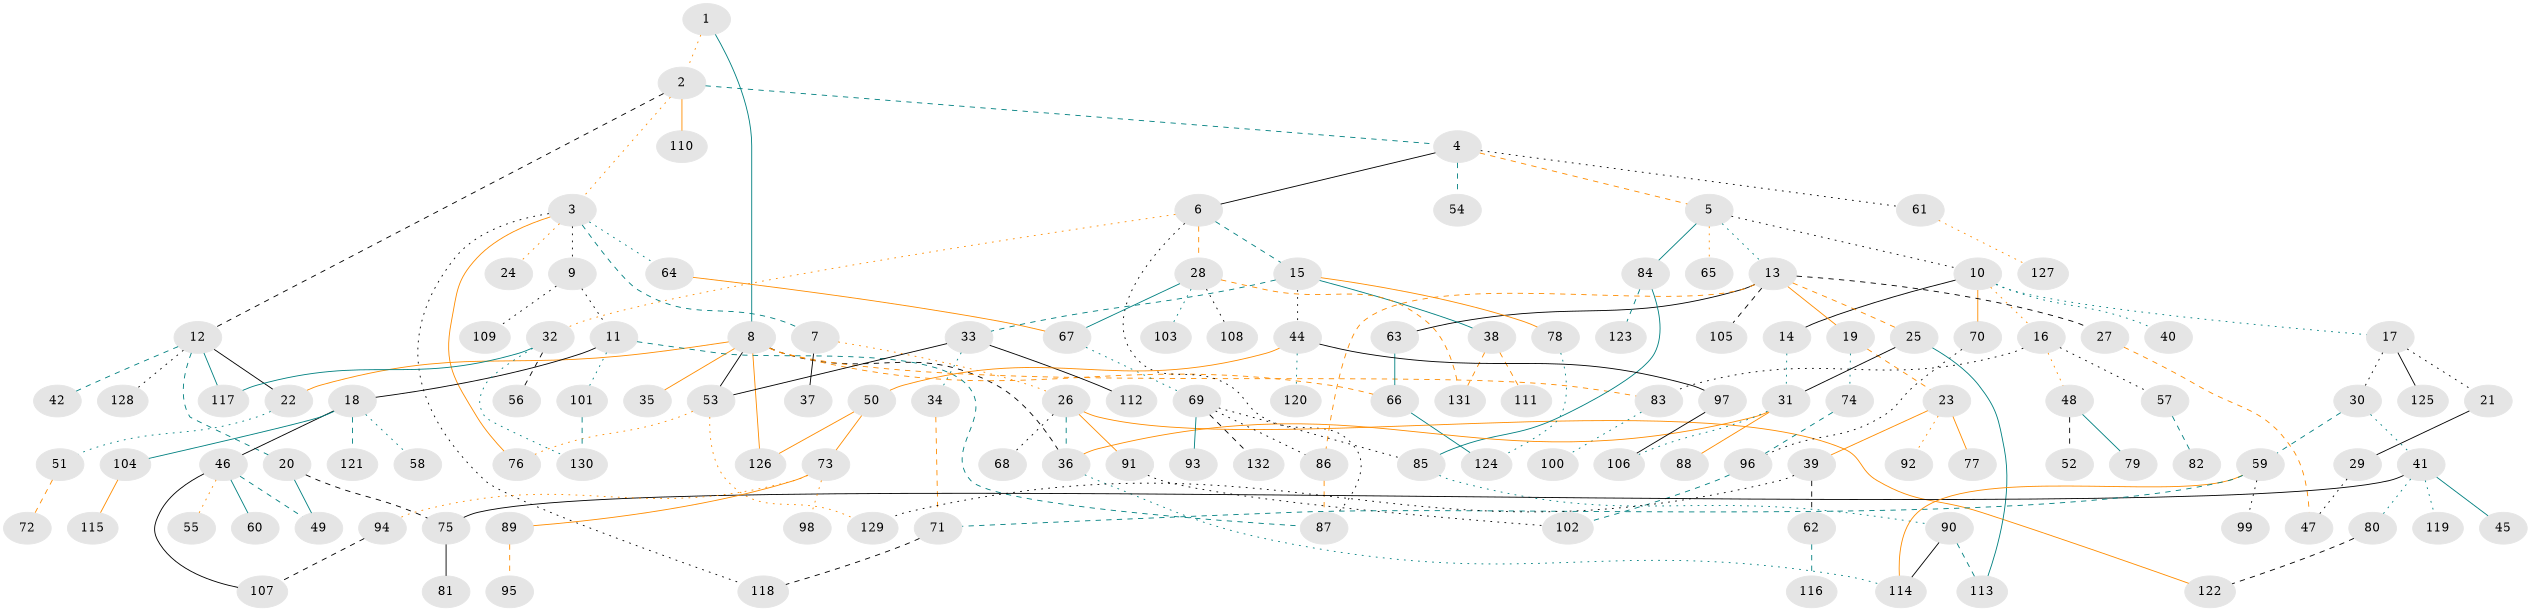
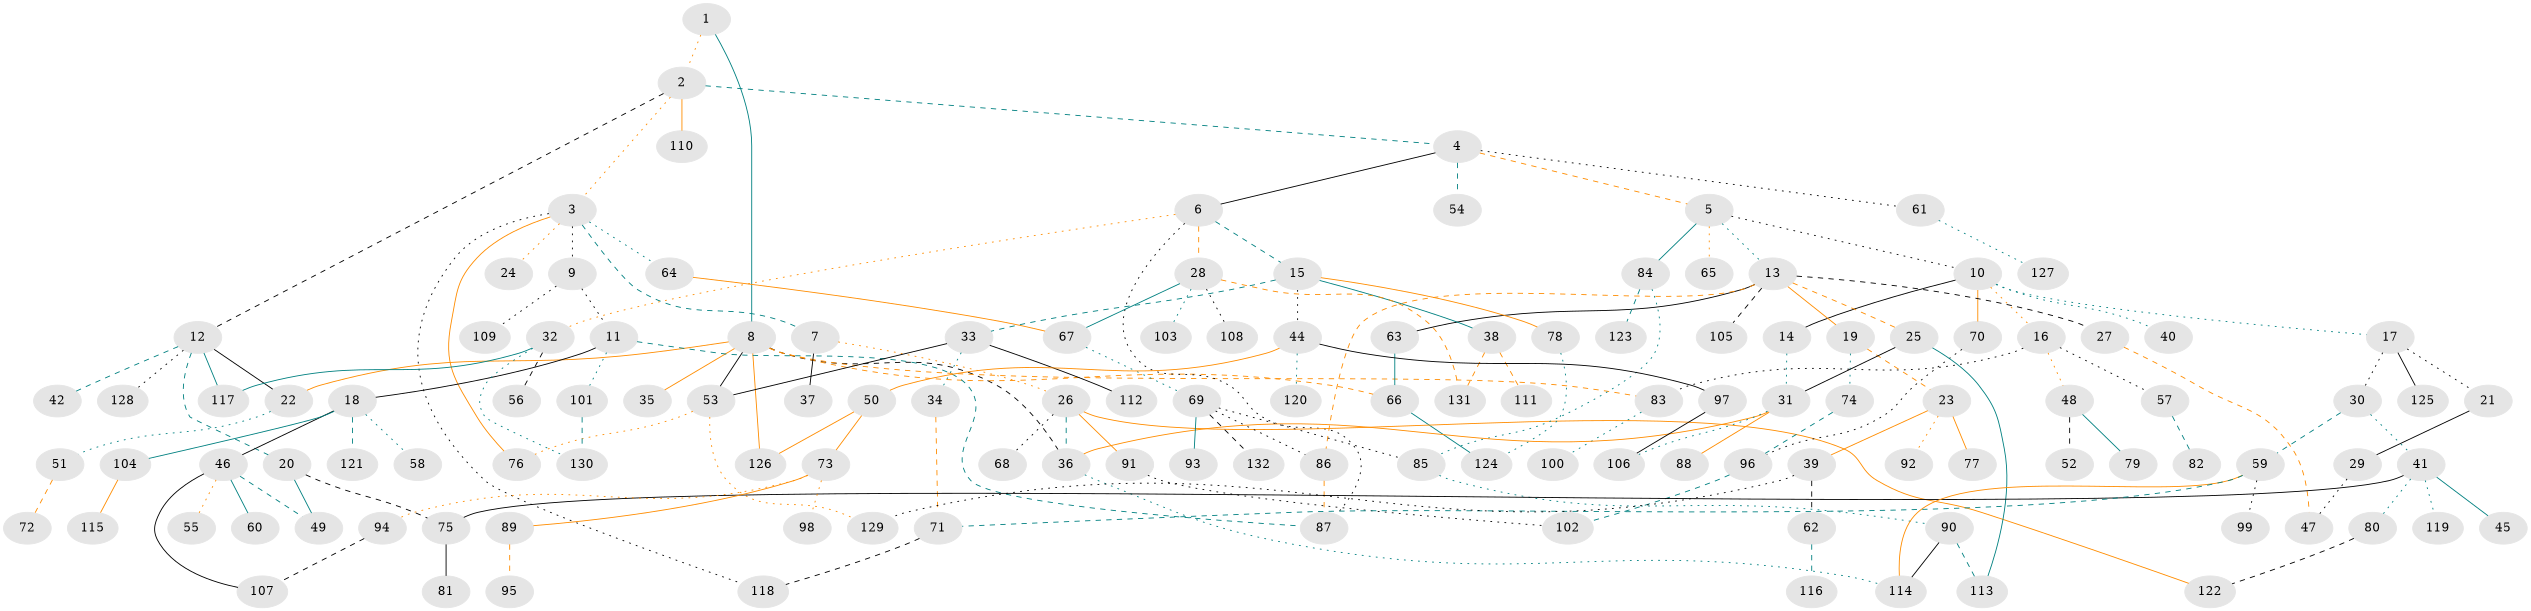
(1981, 242) -> (1981, 242)
(1584, 405) -> (1584, 405)
